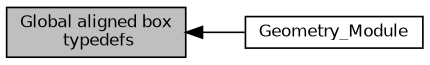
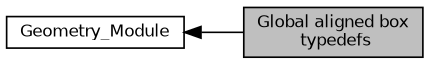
(224, 32) -> (222, 32)
